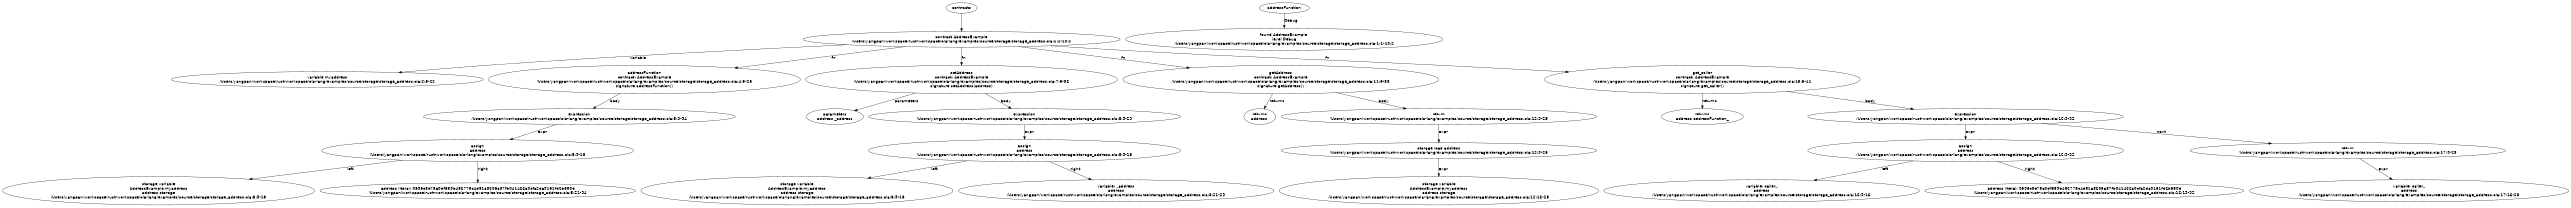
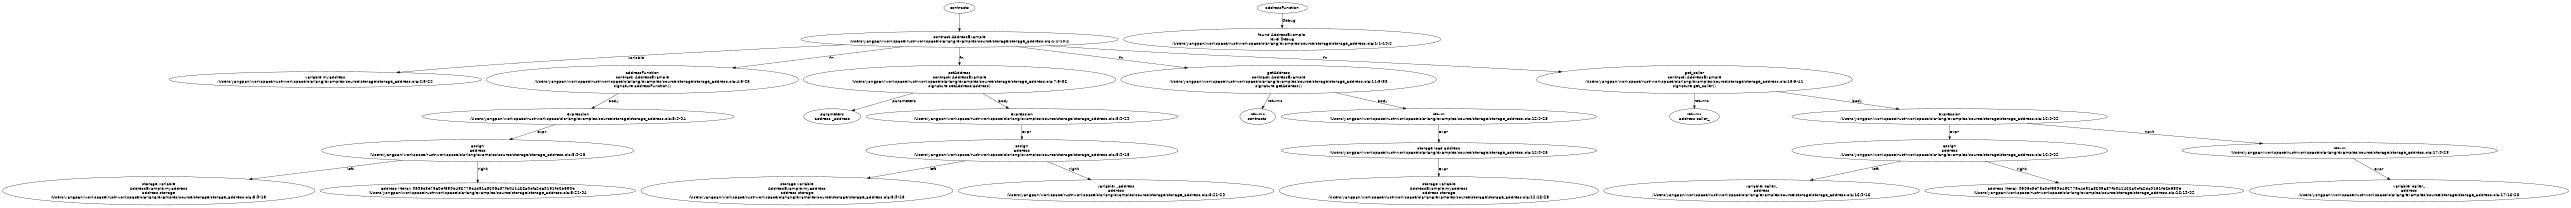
(1260, 117) -> (1258, 117)
(1702, 117) -> (1694, 117)
